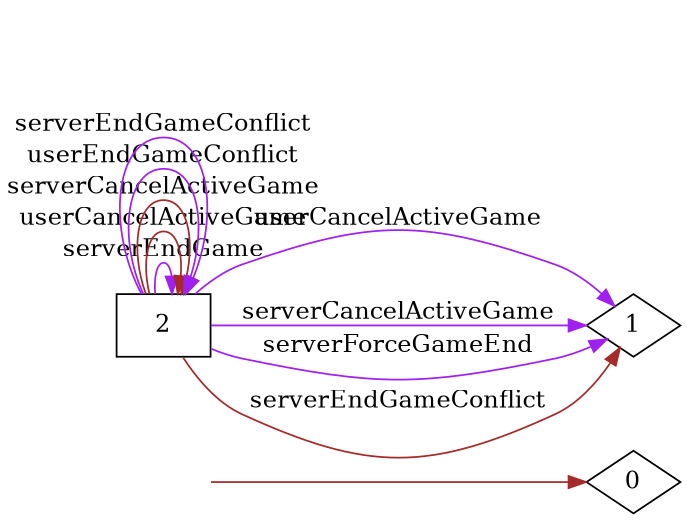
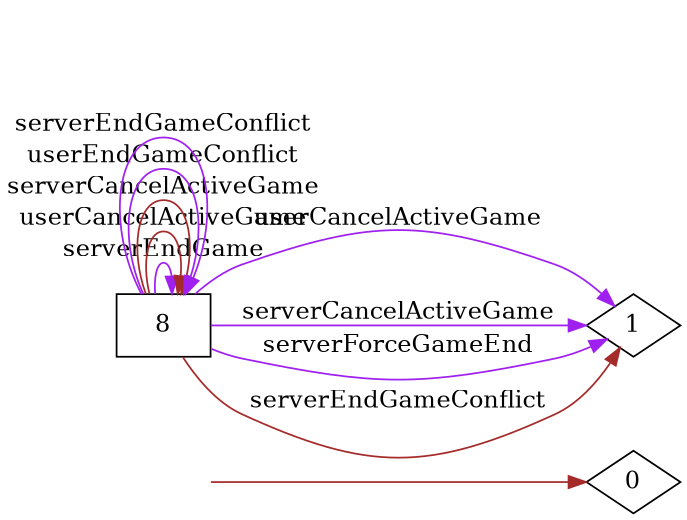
(164, 325) -> (164, 325)
